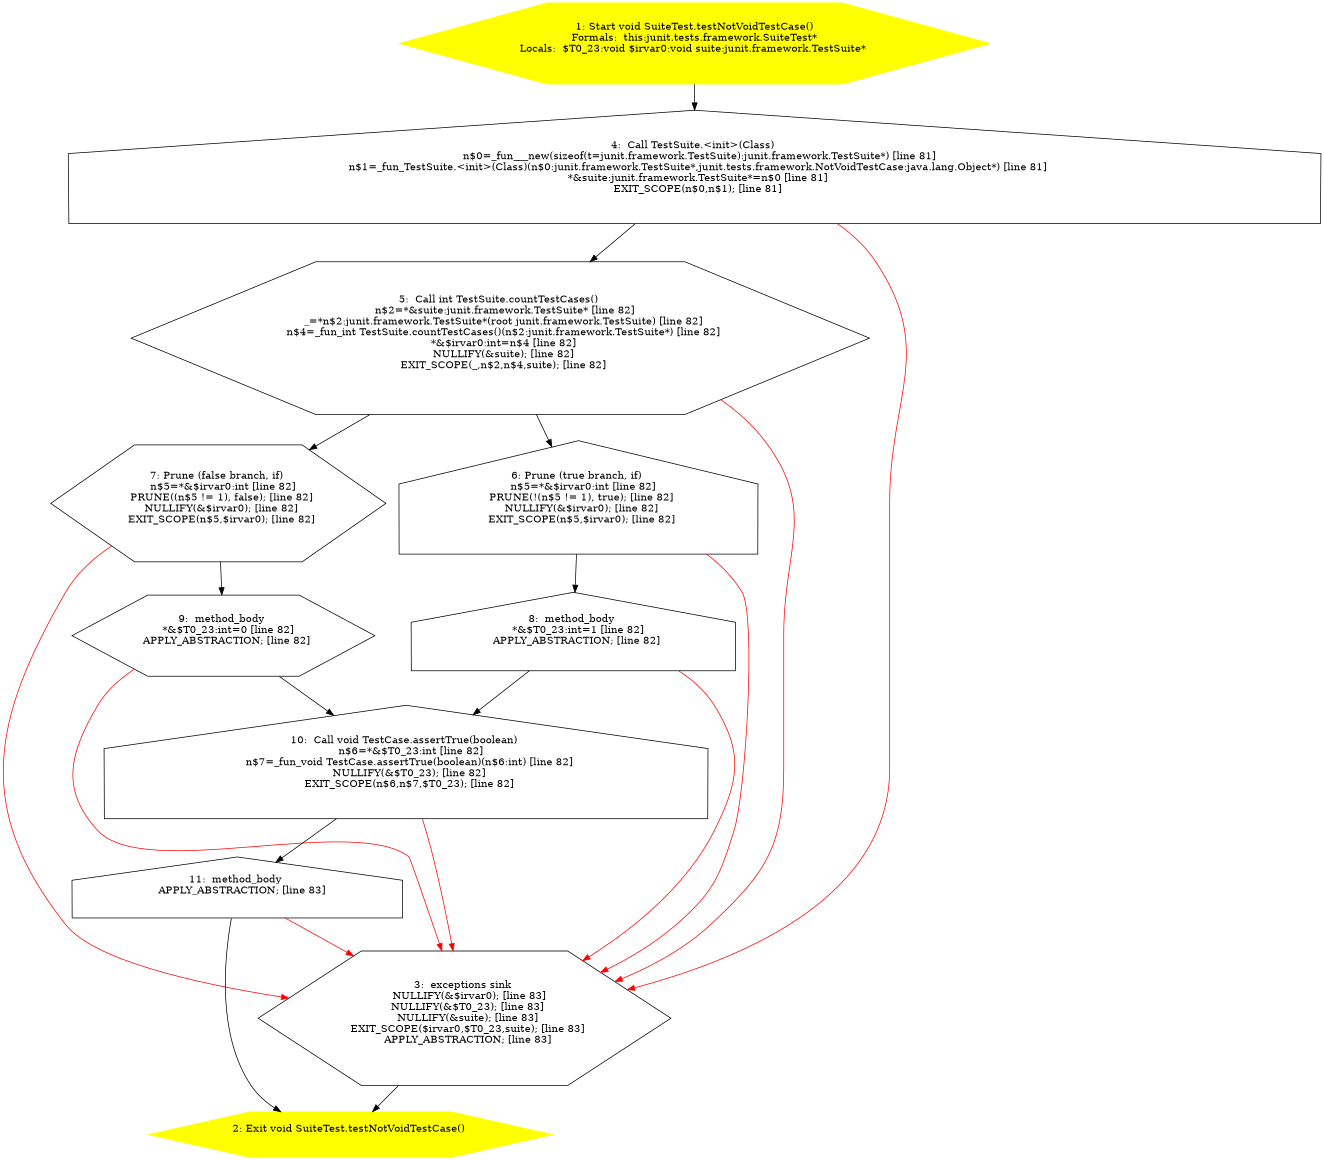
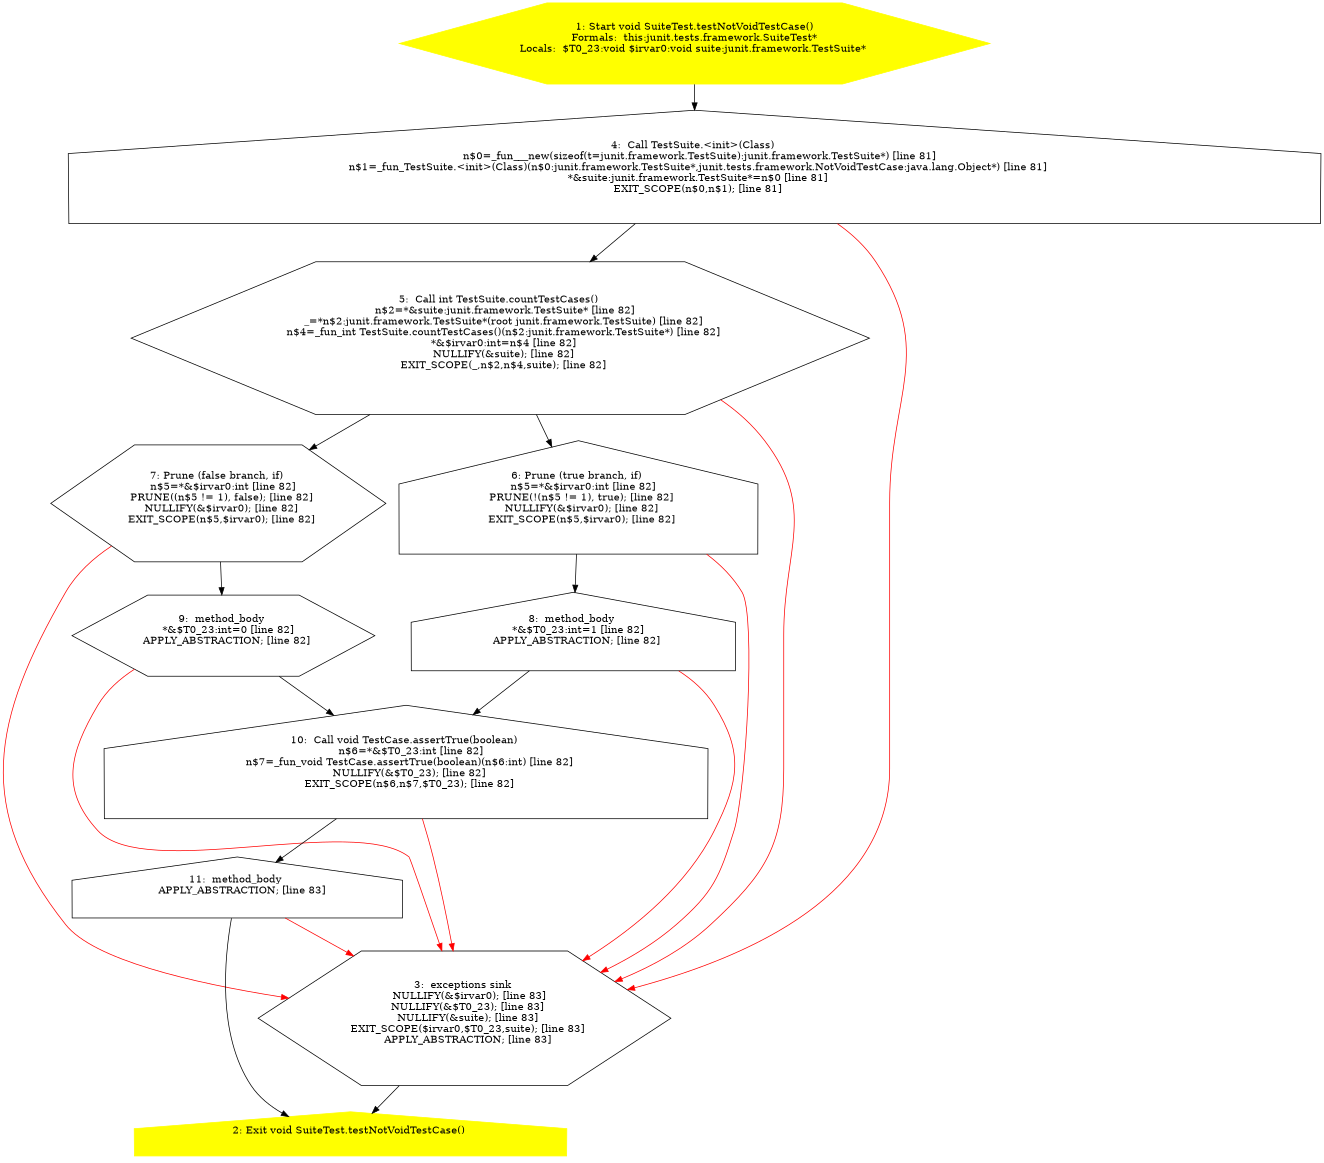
(351, 1135) -> (351, 1136)
